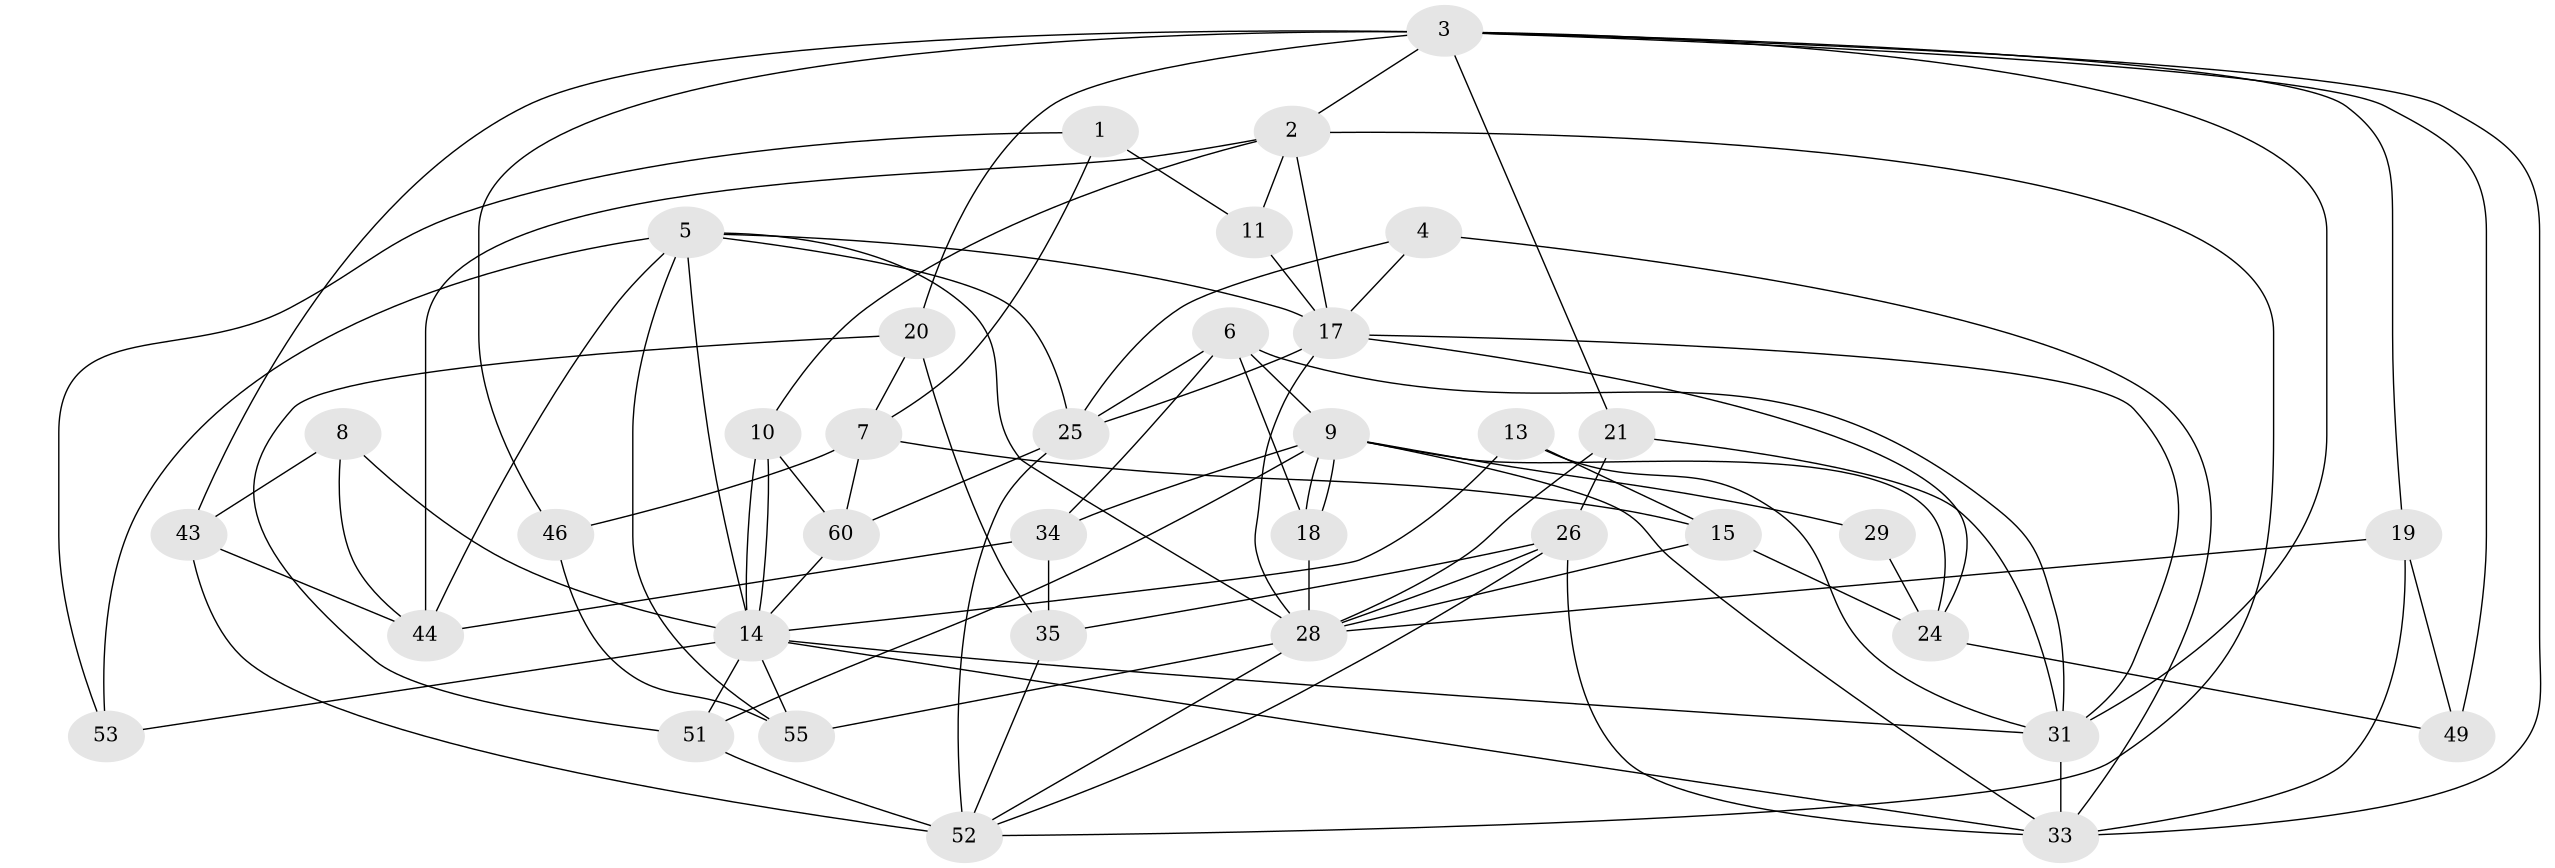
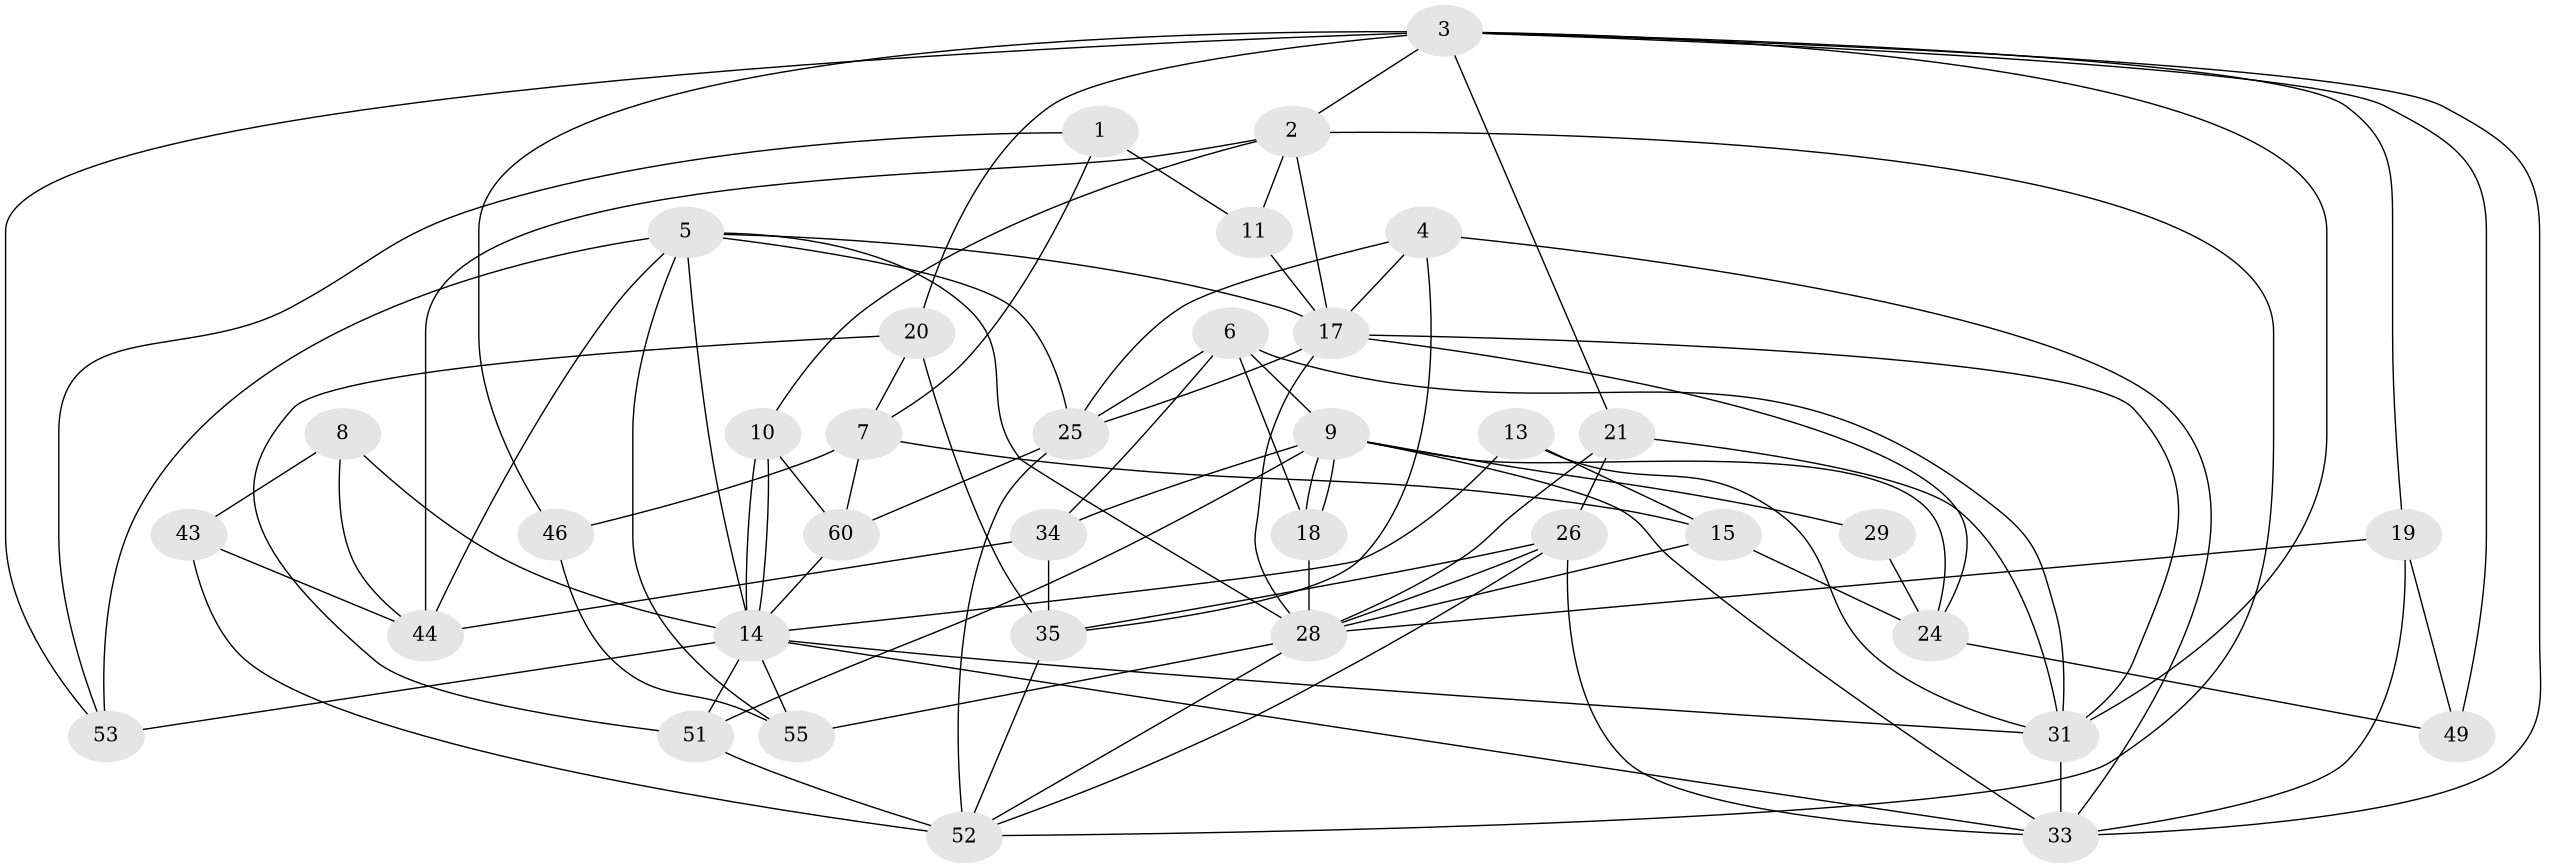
(699, 63) -> (440, 101)
none -> (1379, 535)
